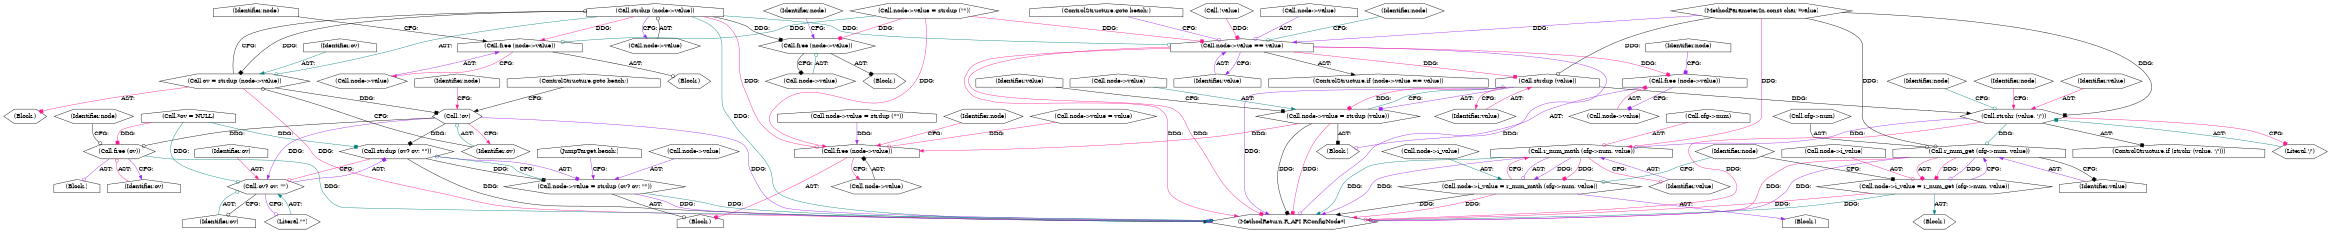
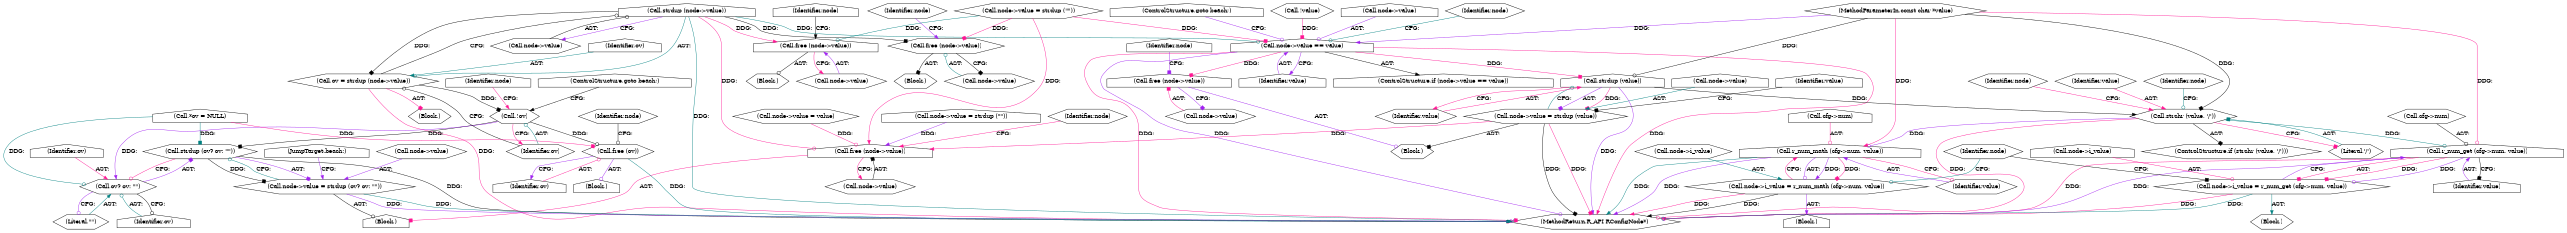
(1863, 88) -> (2277, 20)
(2169, 152) -> (2231, 152)
(785, 208) -> none
